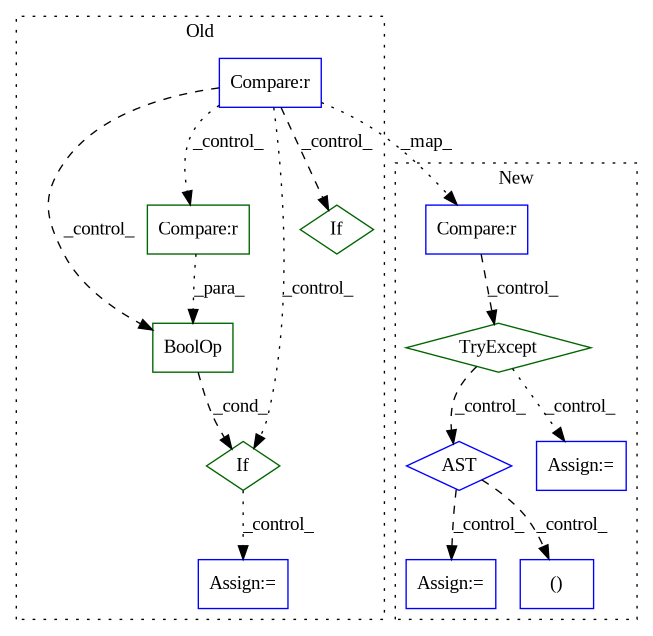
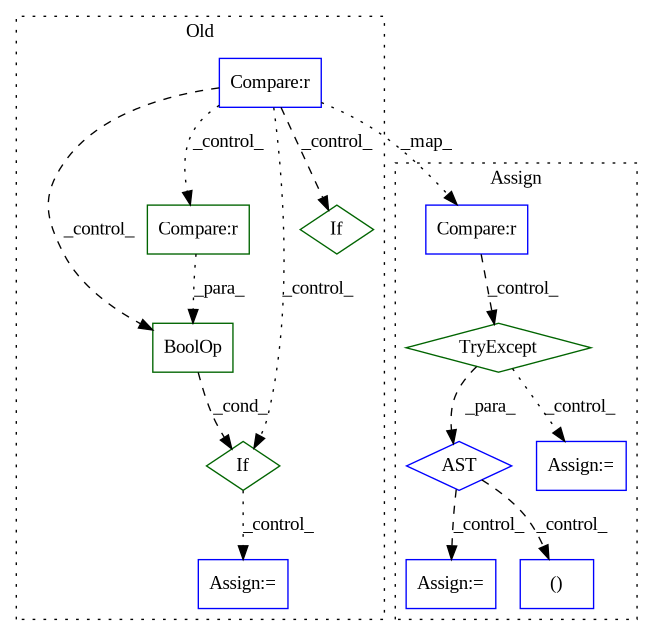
(516, 179) -> (516, 179)
(490, 407) -> (490, 407)
